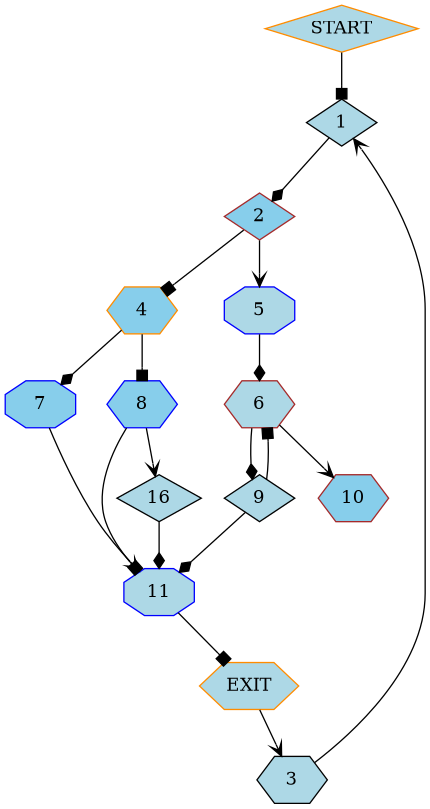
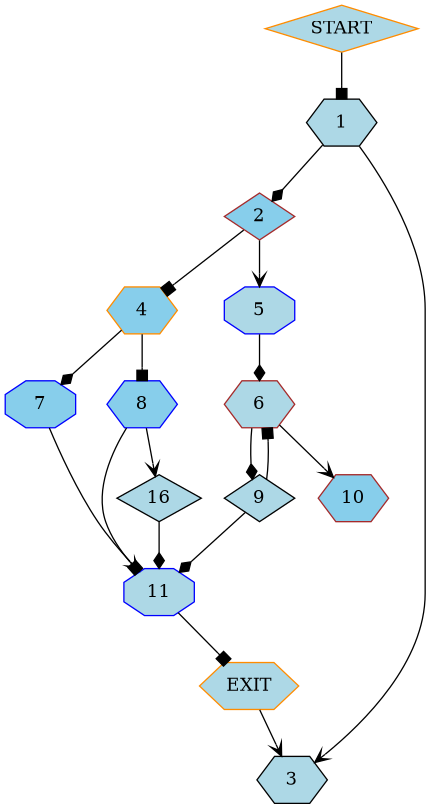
(342, 123) -> (342, 123)
(425, 468) -> (425, 460)
